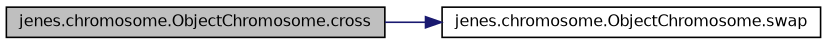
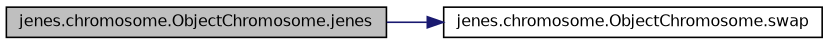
(196, 22) -> (196, 22)
